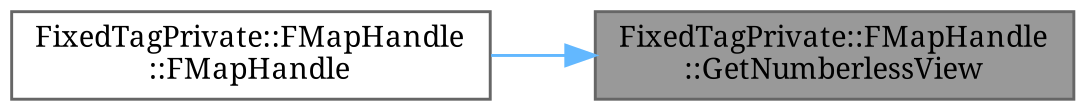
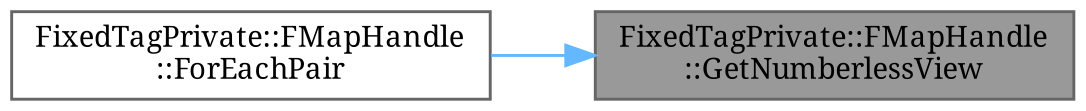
(251, 55) -> (251, 55)
